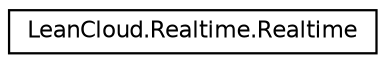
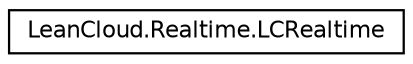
(193, 32) -> (206, 32)
